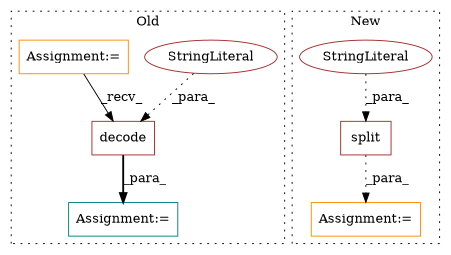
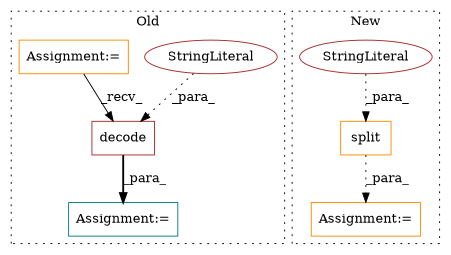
(366, 138) -> (366, 138)
